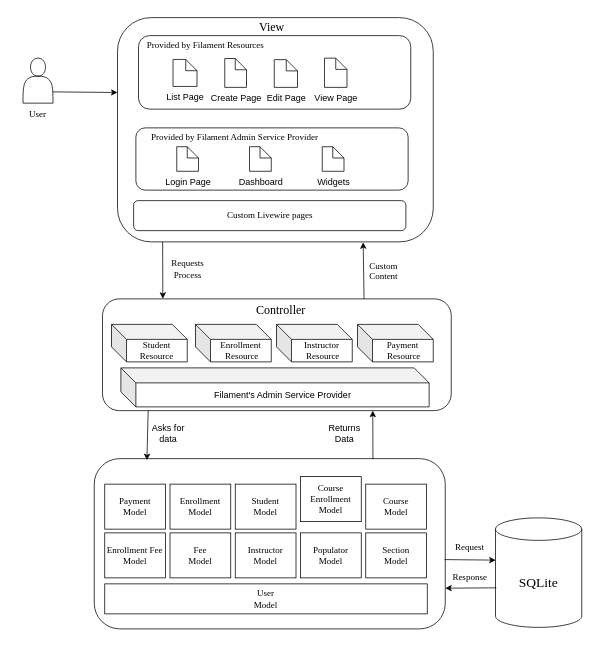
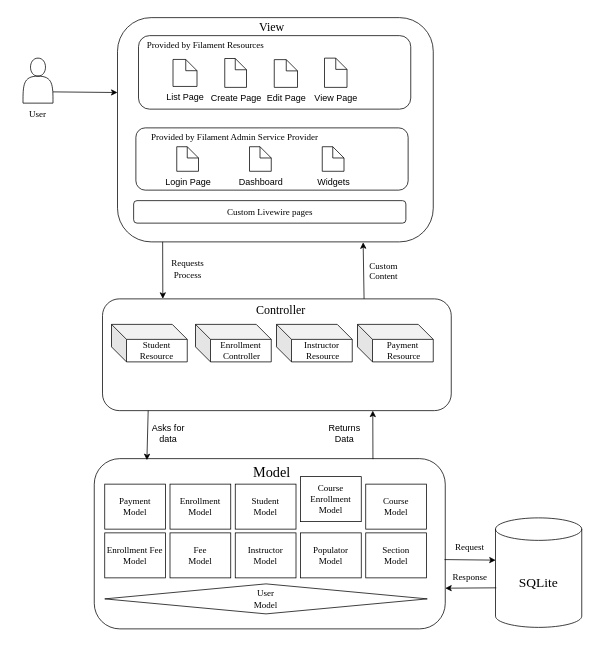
(270, 216) -> (270, 212)
(241, 351) -> (241, 351)
(275, 387) -> none
none -> (272, 473)
(266, 599) -> (266, 599)
